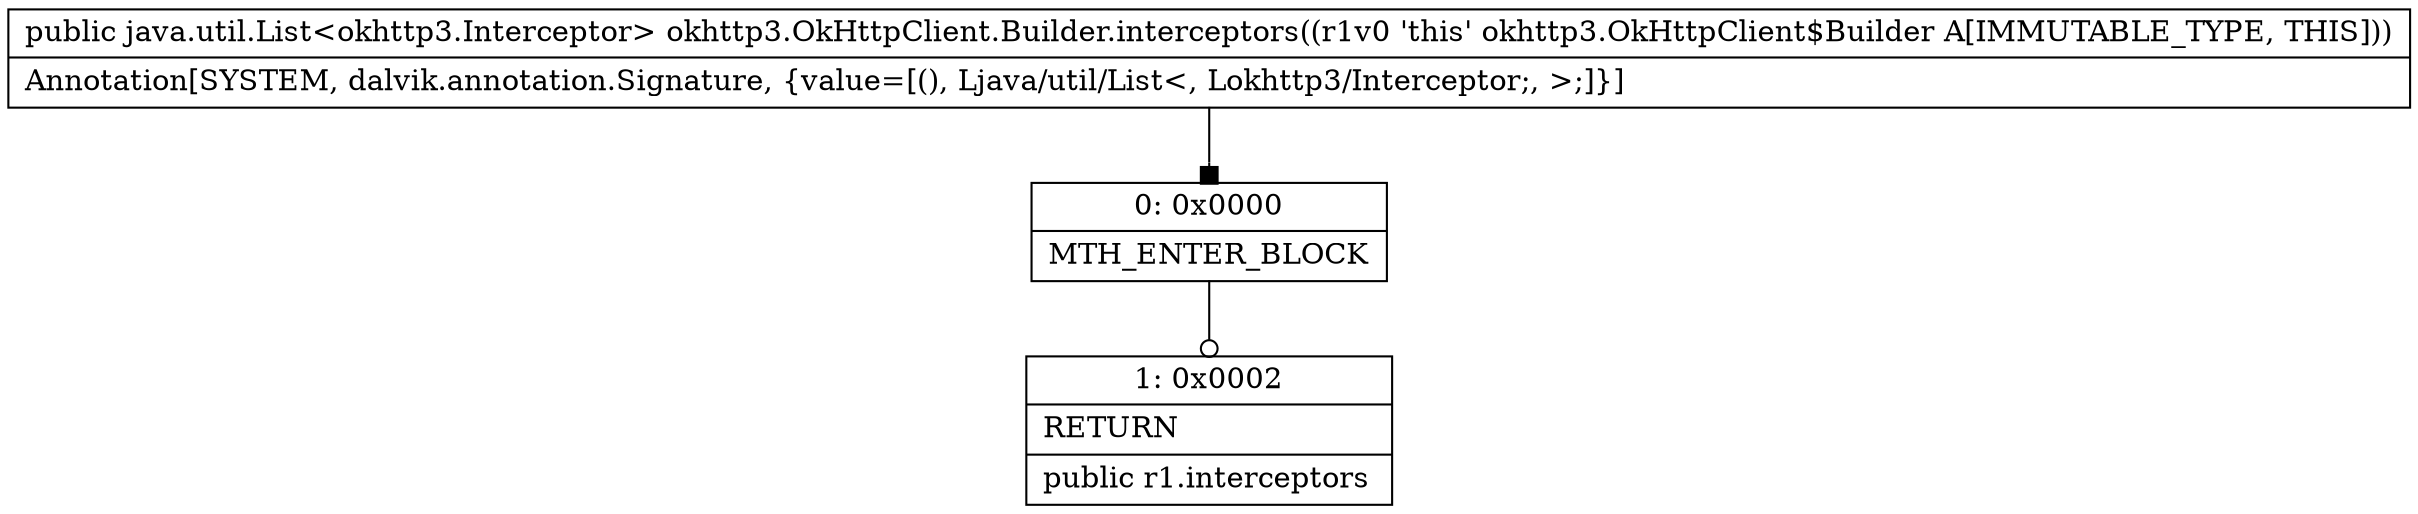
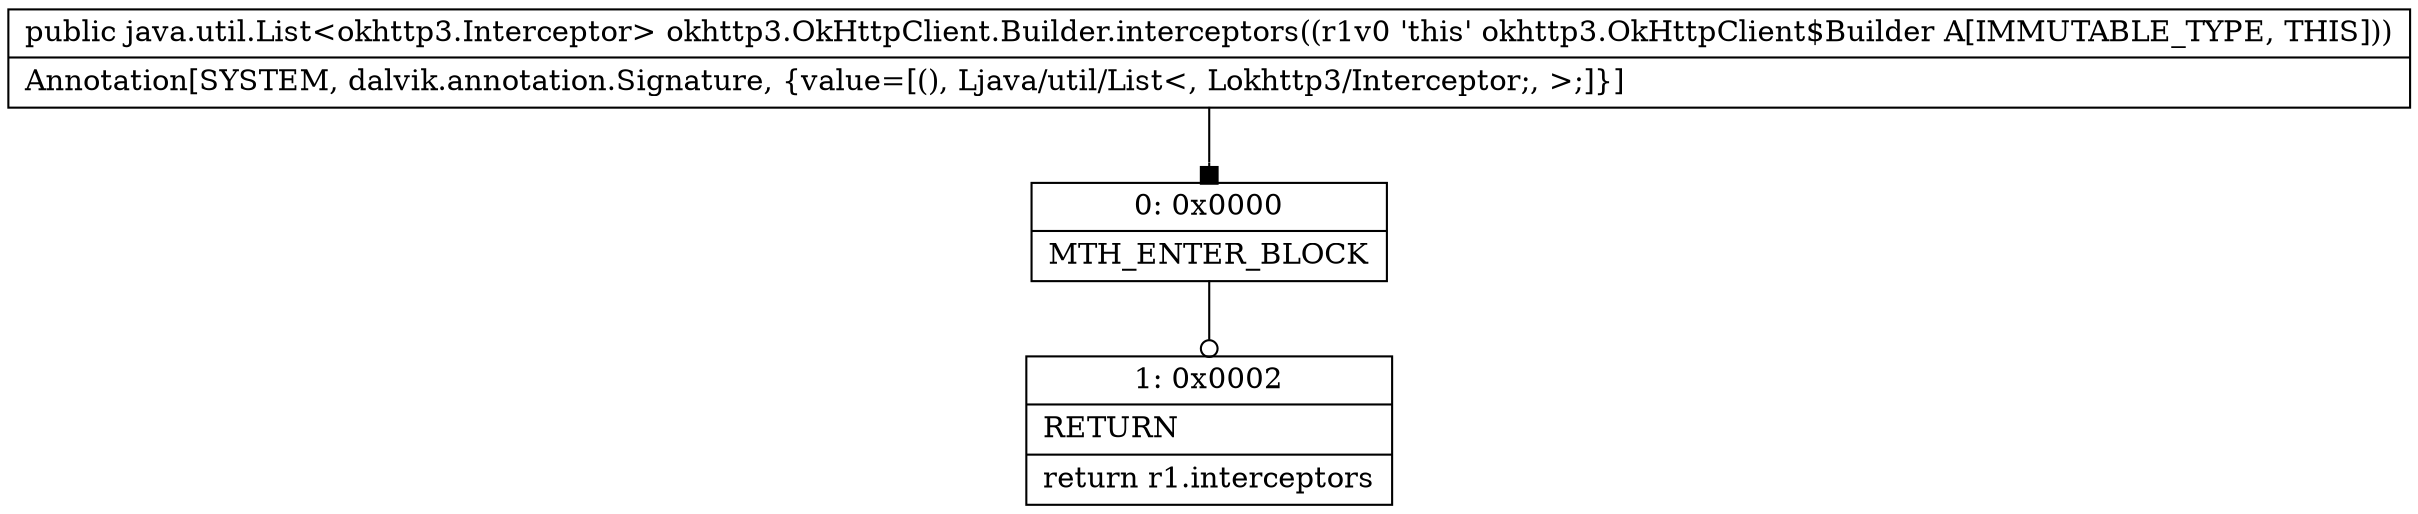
(1207, 479) -> (1209, 479)
